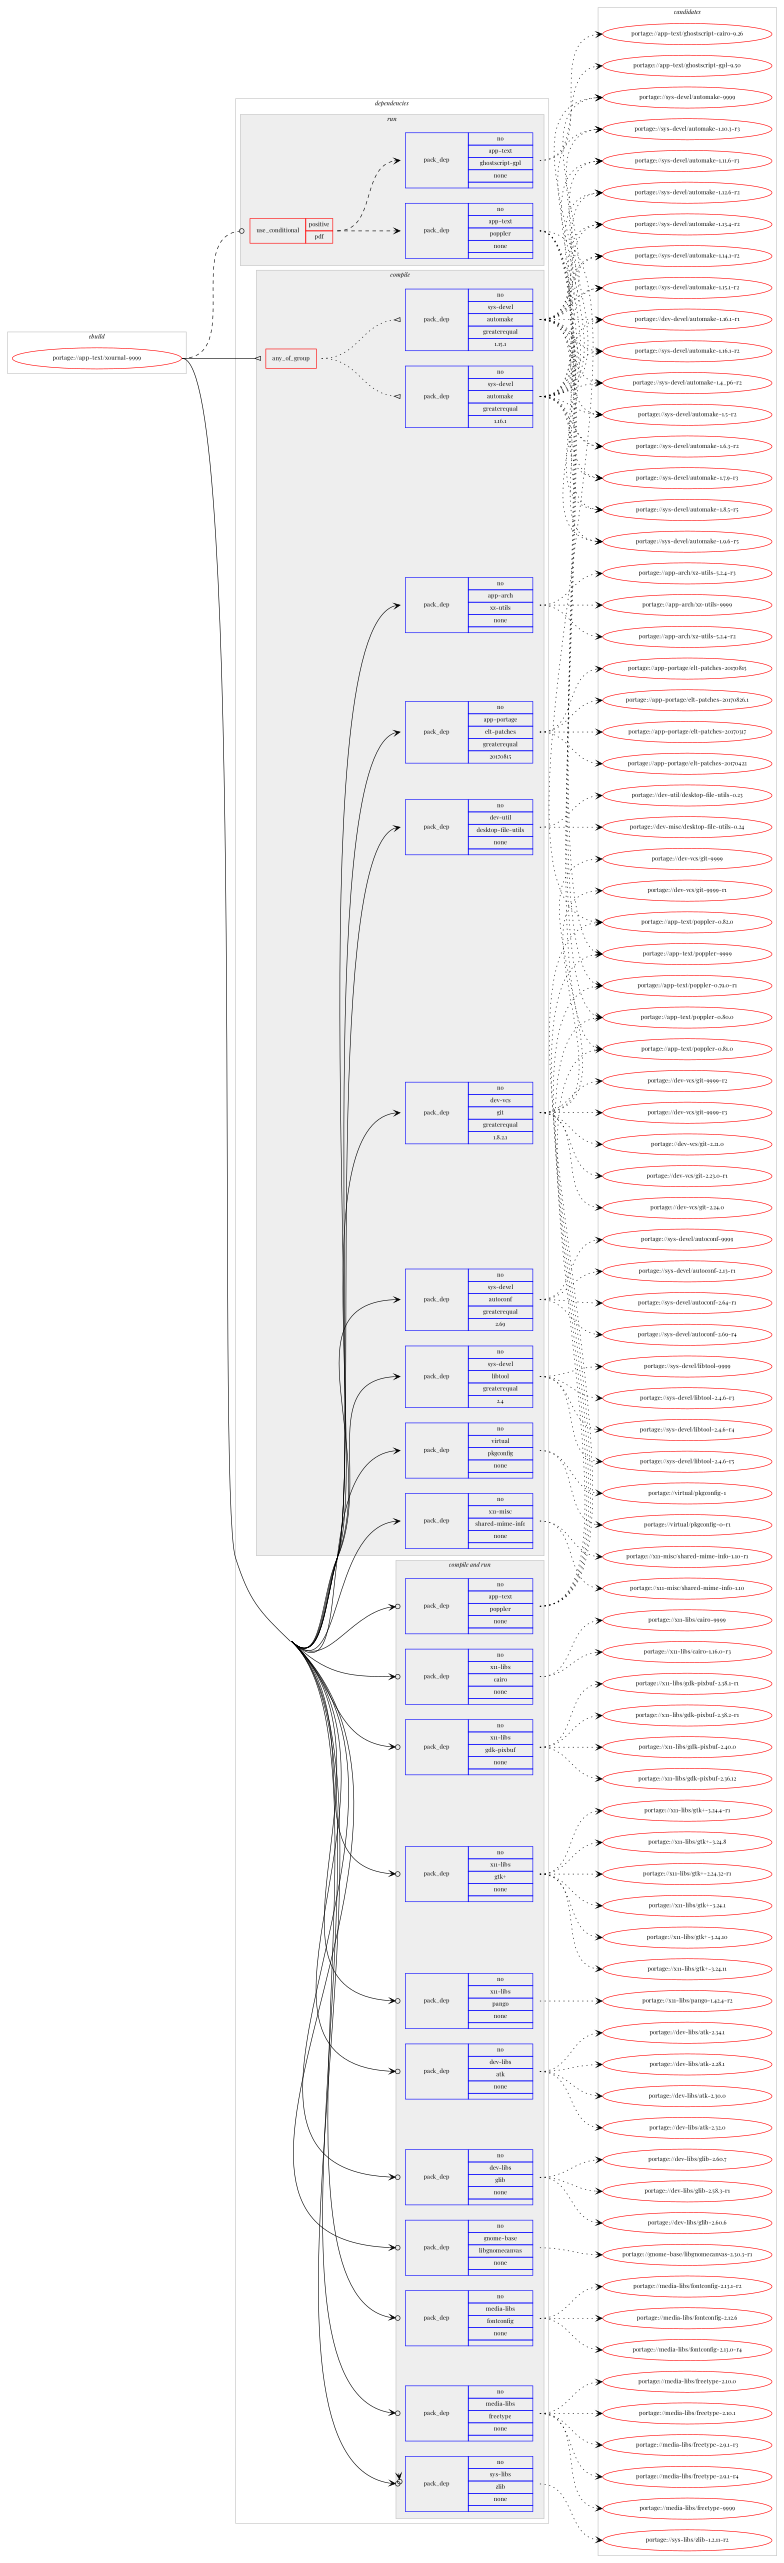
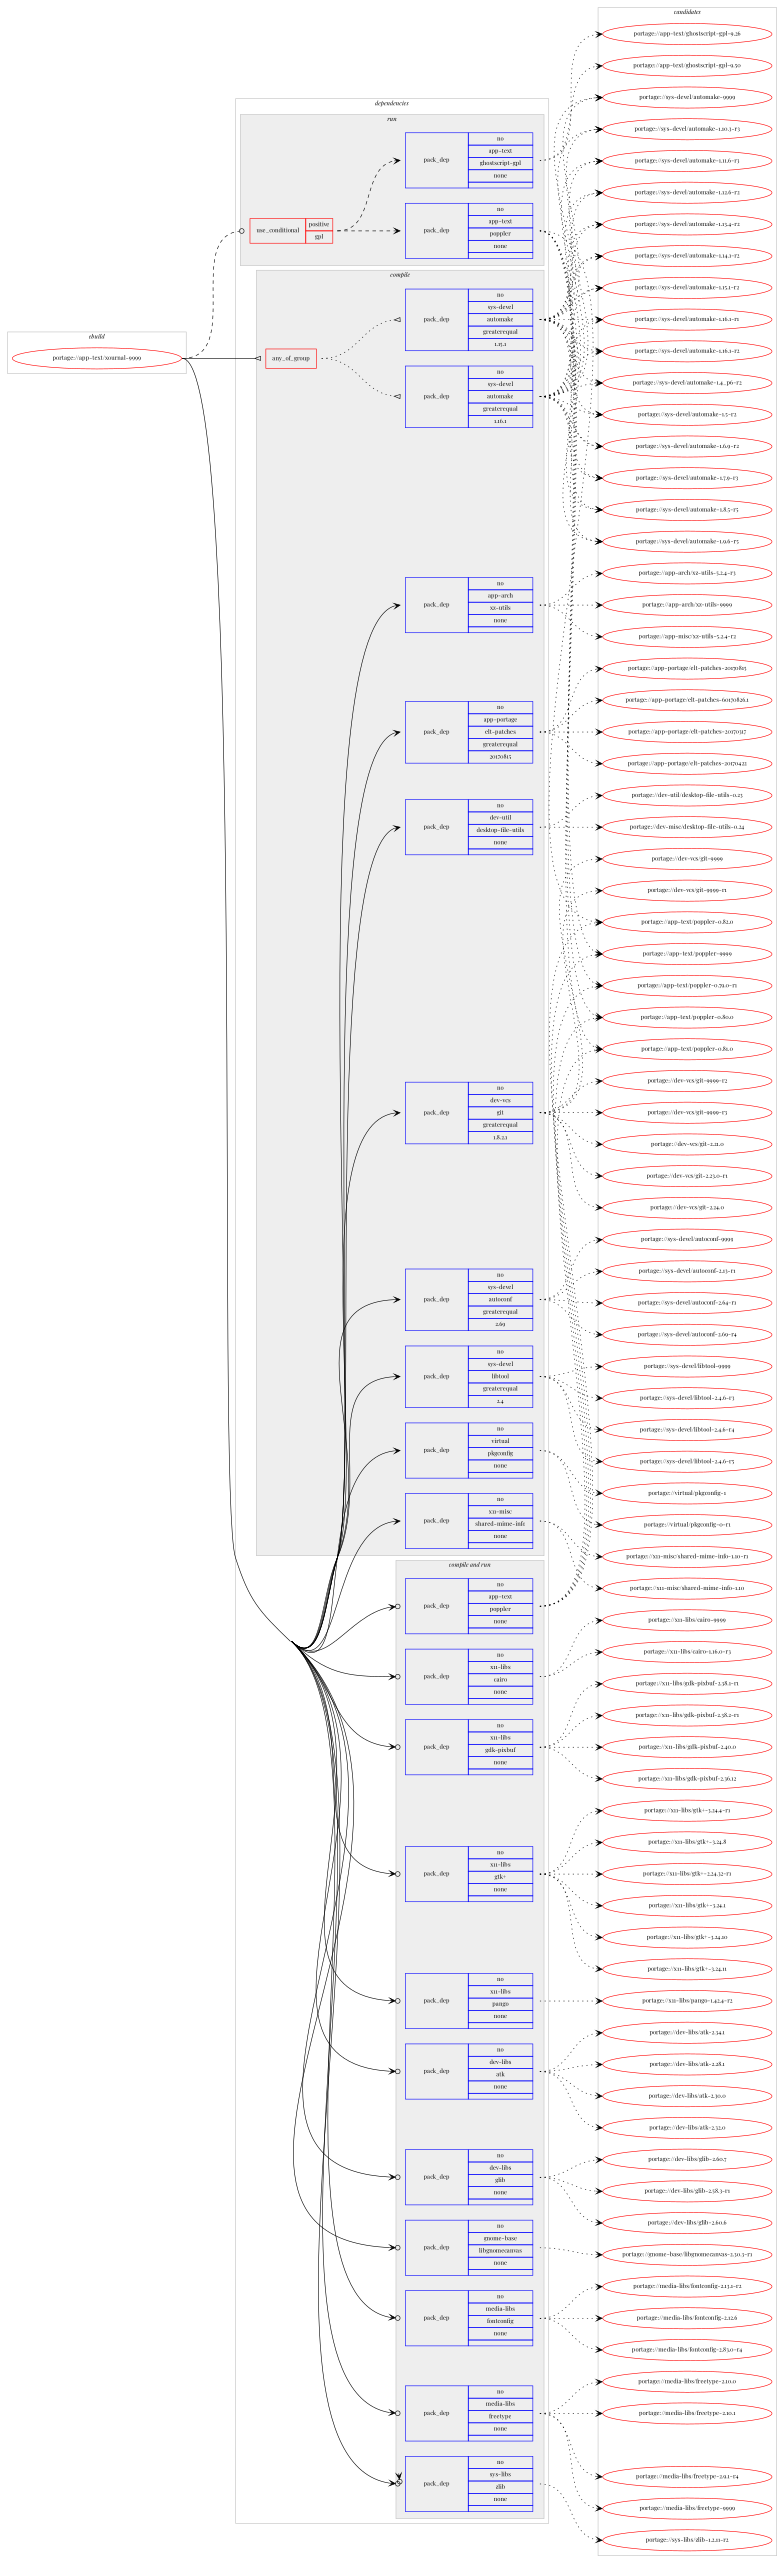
(687, 34) -> (687, 34)
(319, 237) -> (319, 237)
(687, 320) -> (687, 320)
(687, 446) -> (687, 446)
(687, 637) -> (687, 637)
(687, 700) -> (687, 700)
(687, 2350) -> (687, 2350)
(687, 2445) -> none
